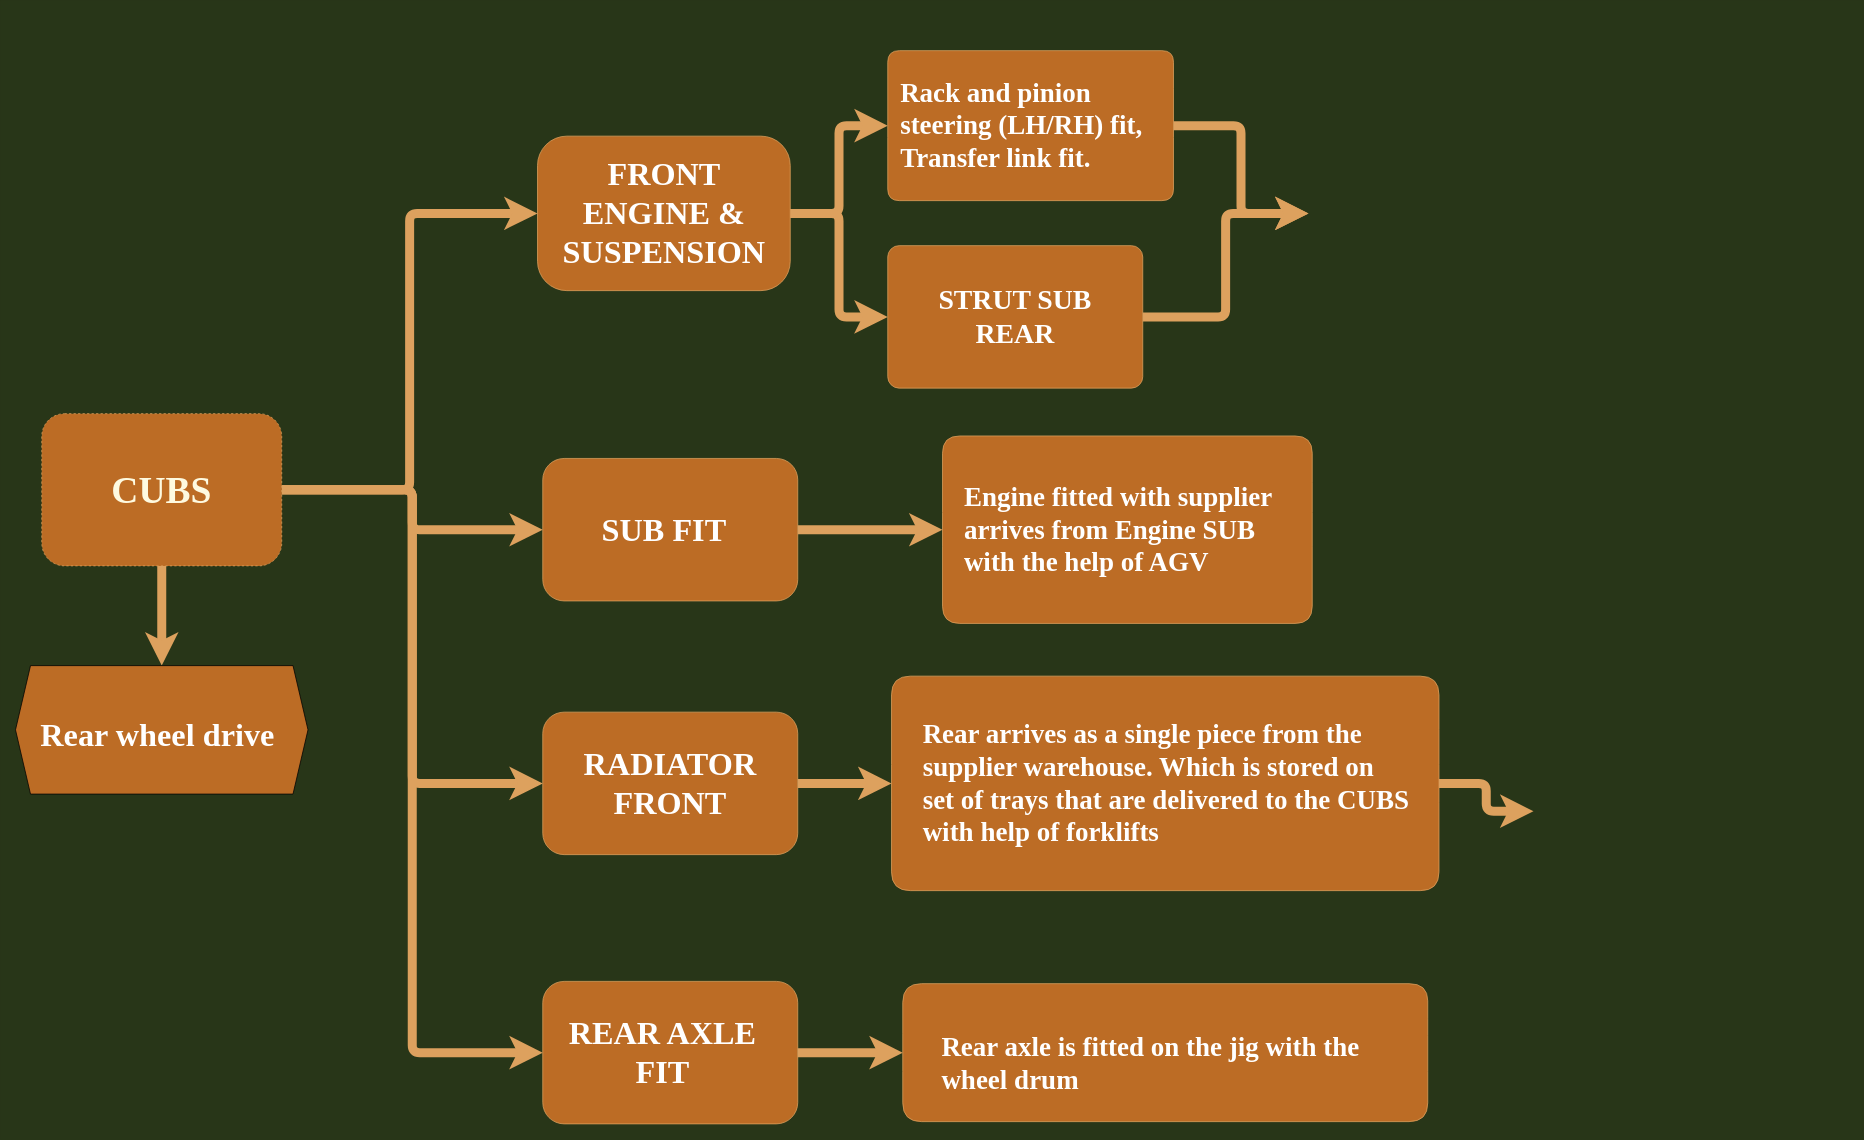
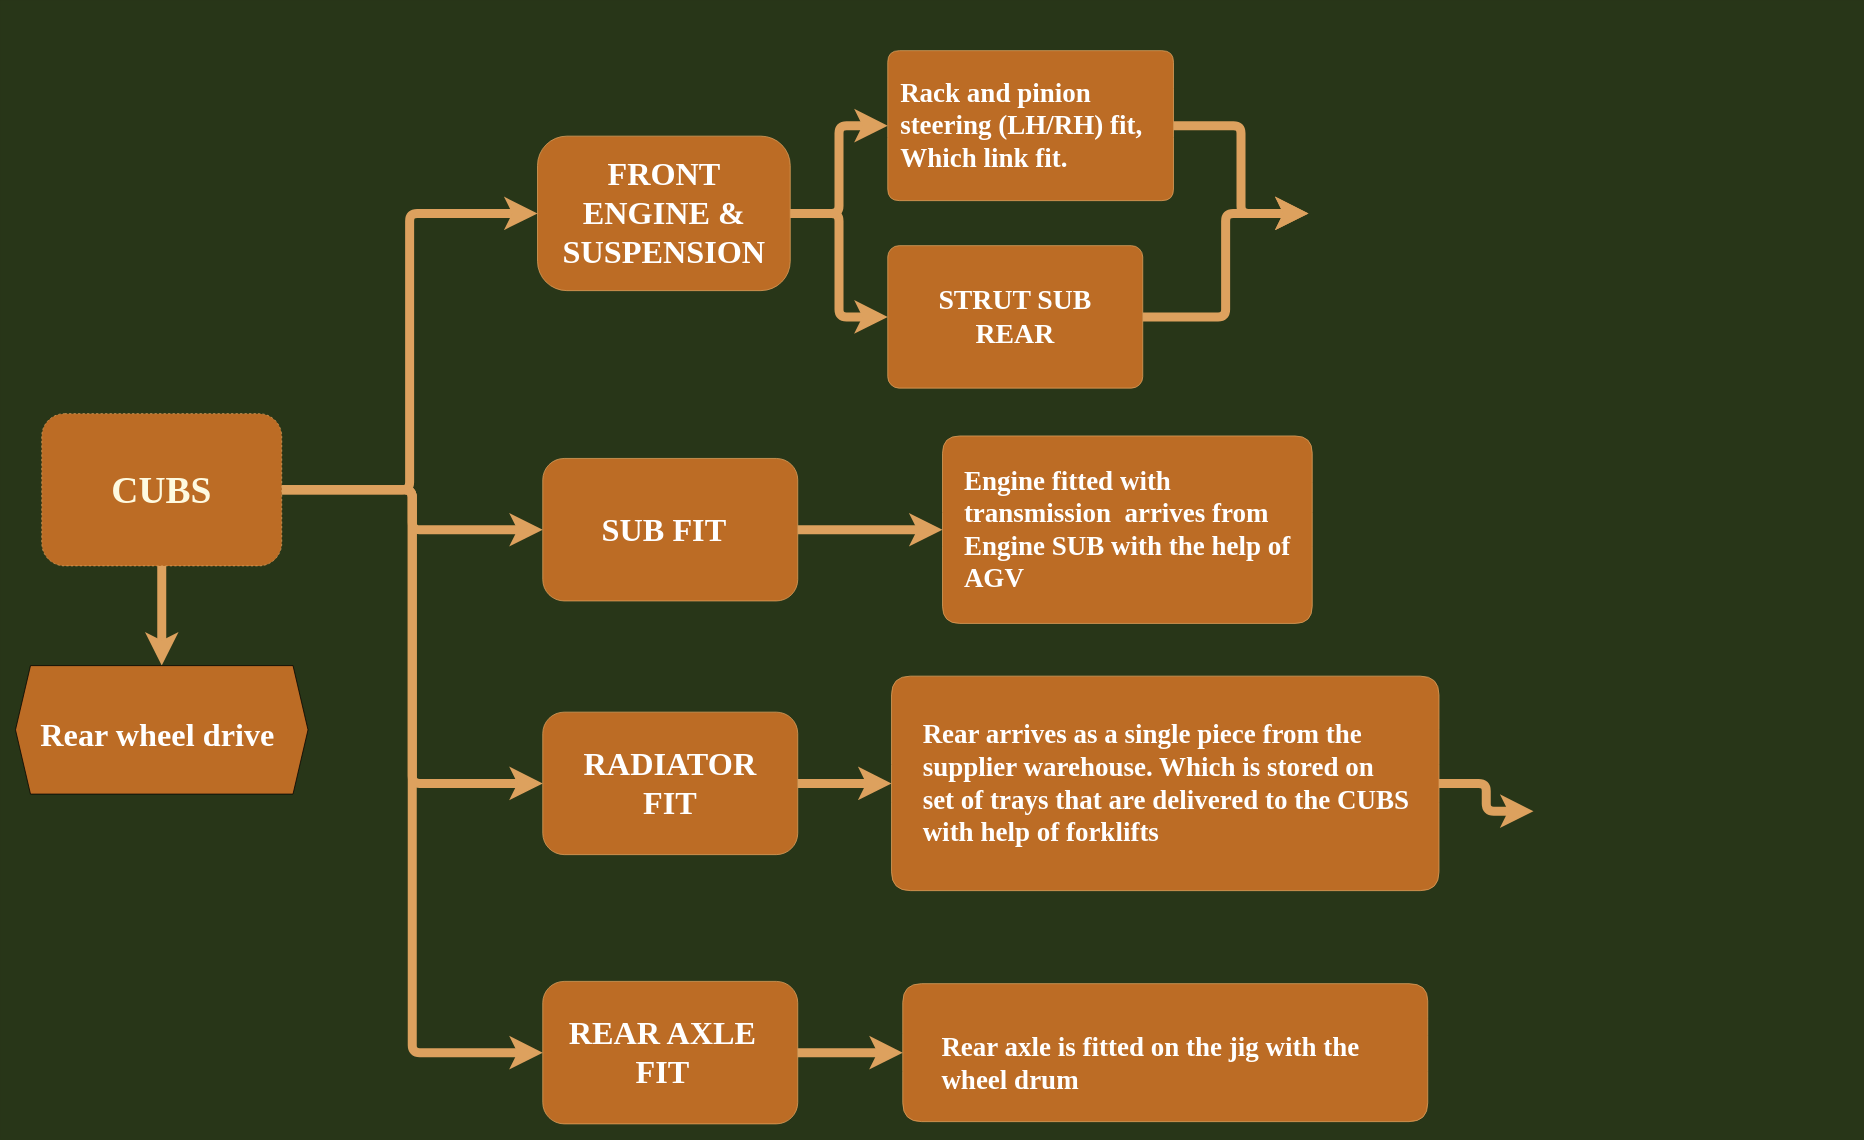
(1040, 126) -> (1040, 126)
(1128, 530) -> (1128, 530)
(670, 783) -> (670, 783)
